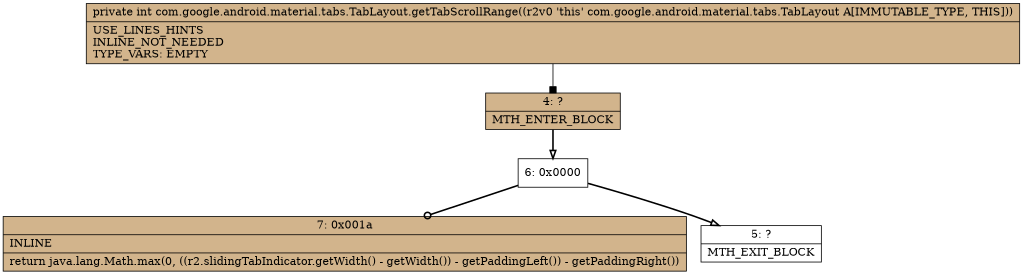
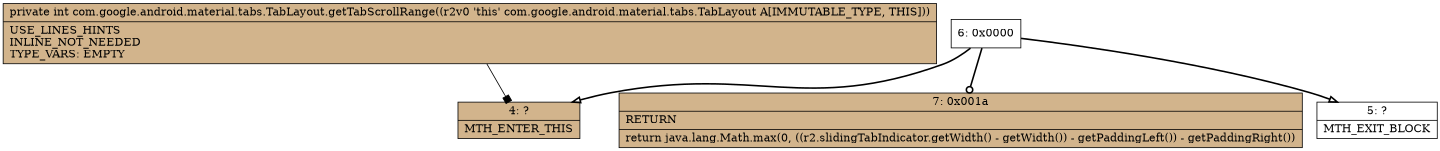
(553, 120) -> (519, 129)
(553, 140) -> (778, 87)
(31, 243) -> (651, 120)
